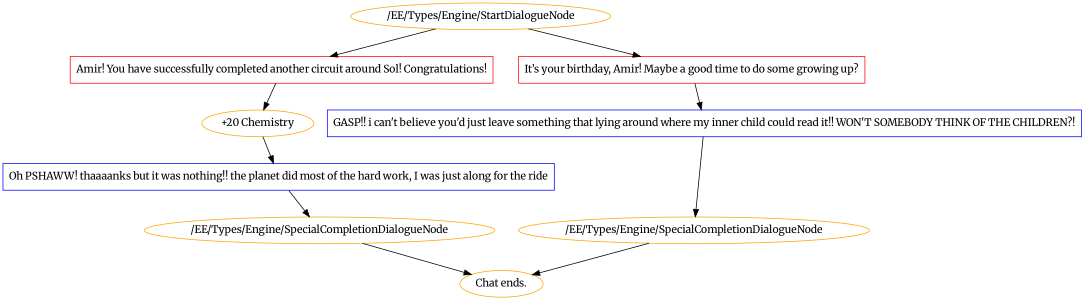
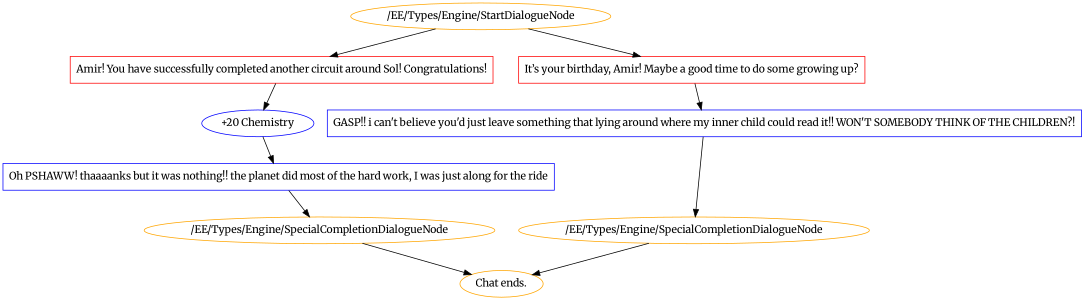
(258, 123) -> (258, 123)
